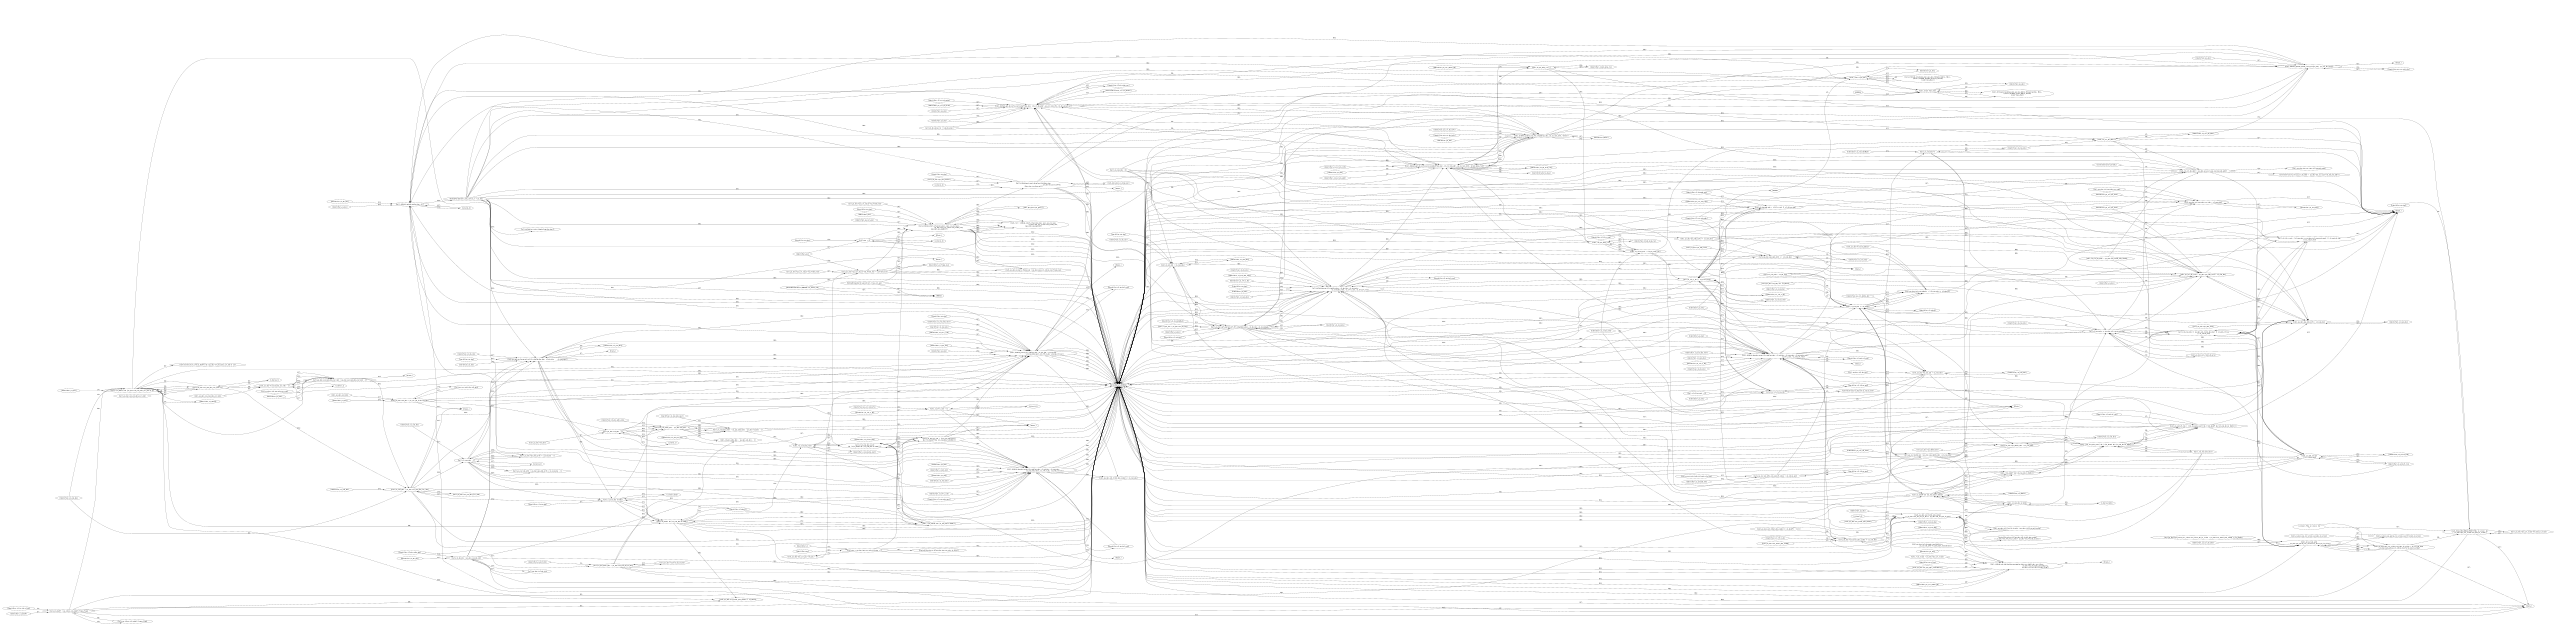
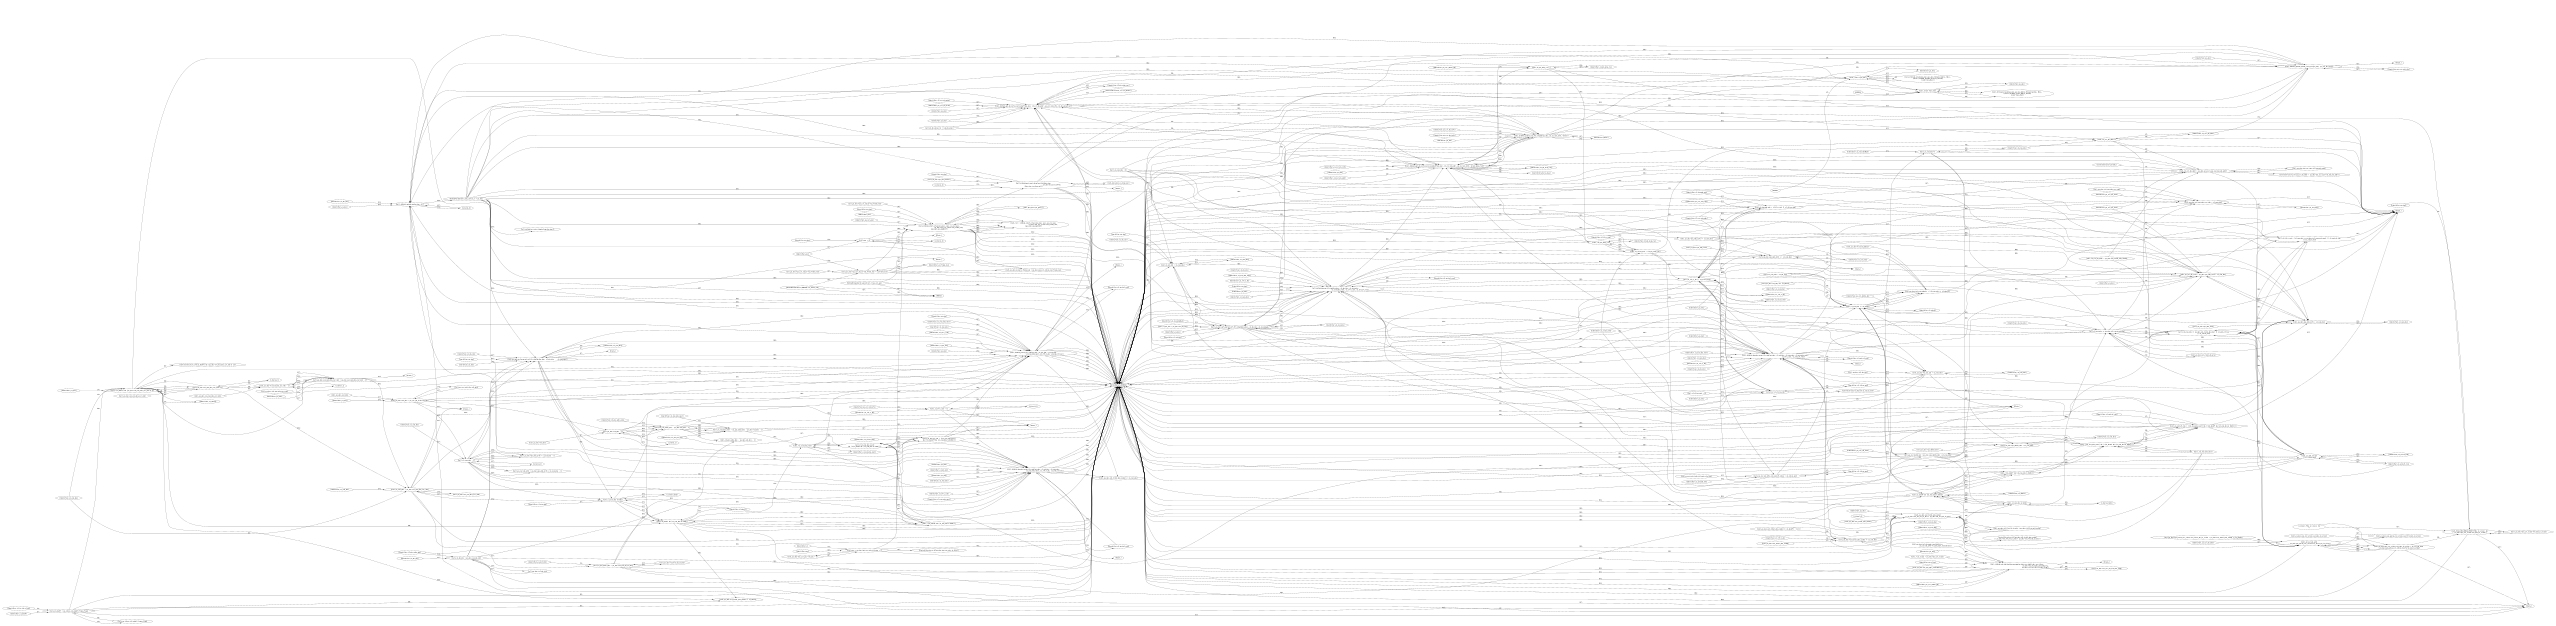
none -> (2264, 171)
(1722, 218) -> (1723, 380)
(1136, 317) -> (1136, 320)
(832, 414) -> (840, 555)
(438, 475) -> (446, 424)
none -> (2107, 569)
